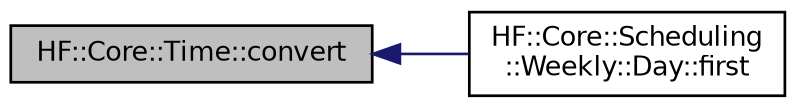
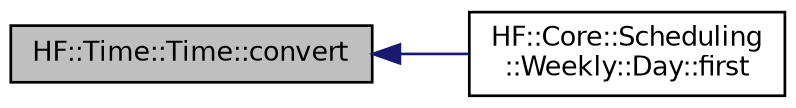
(192, 54) -> (192, 54)
